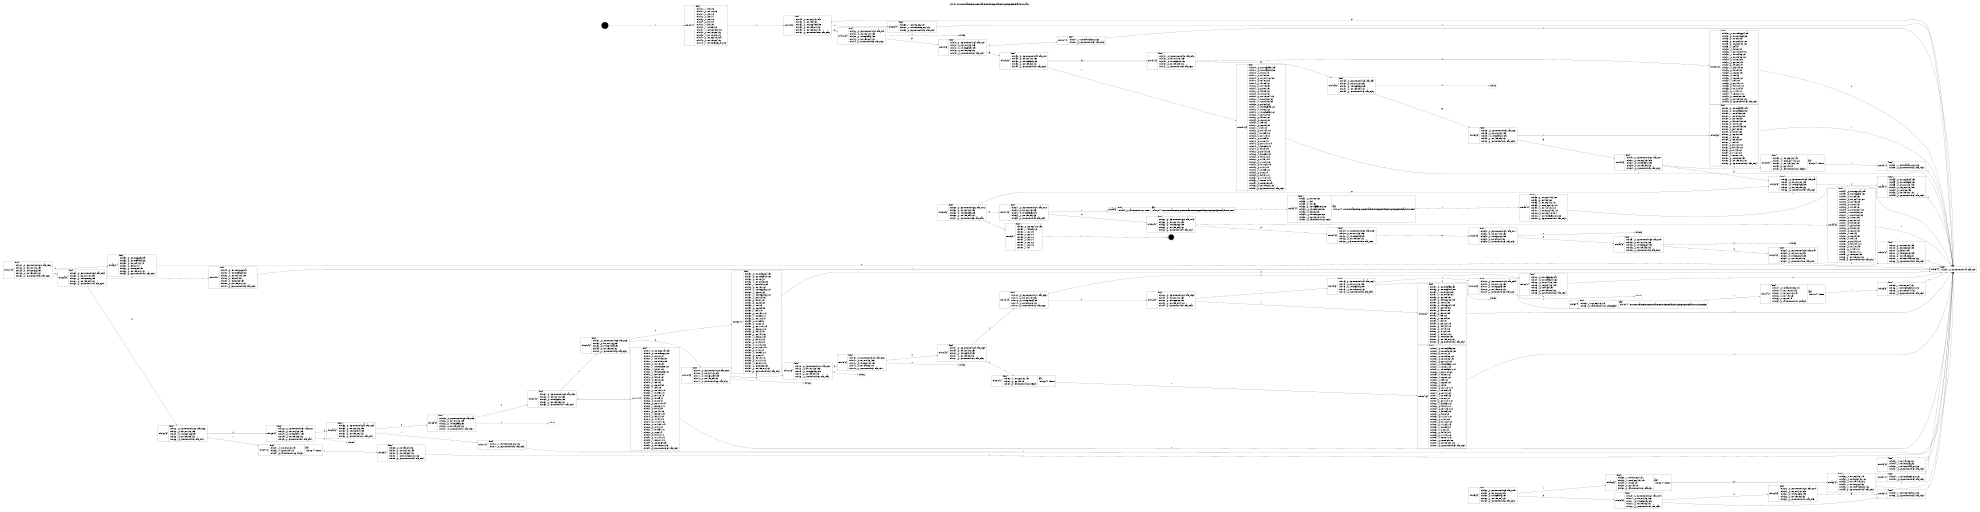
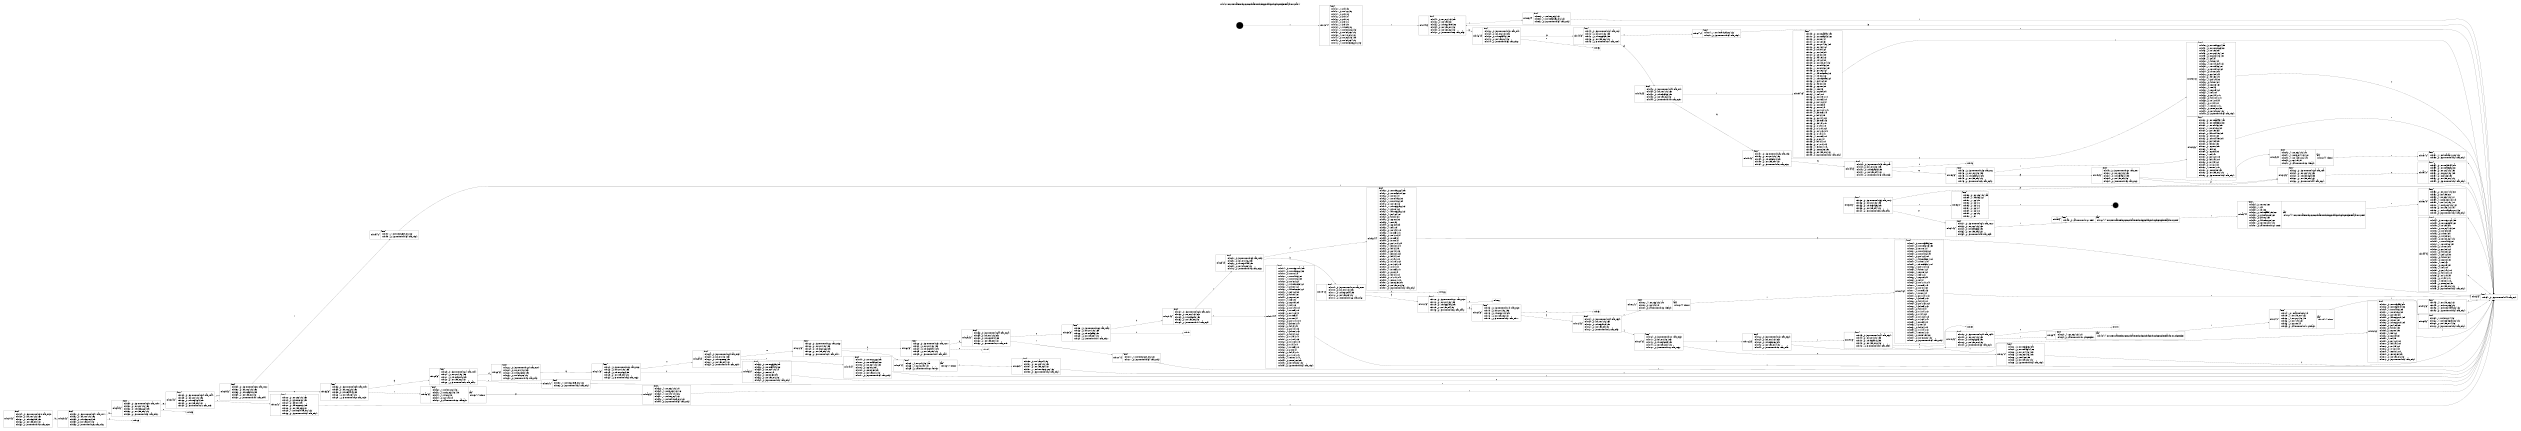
(1171, 224) -> none
none -> (244, 392)
(1847, 494) -> (566, 372)
